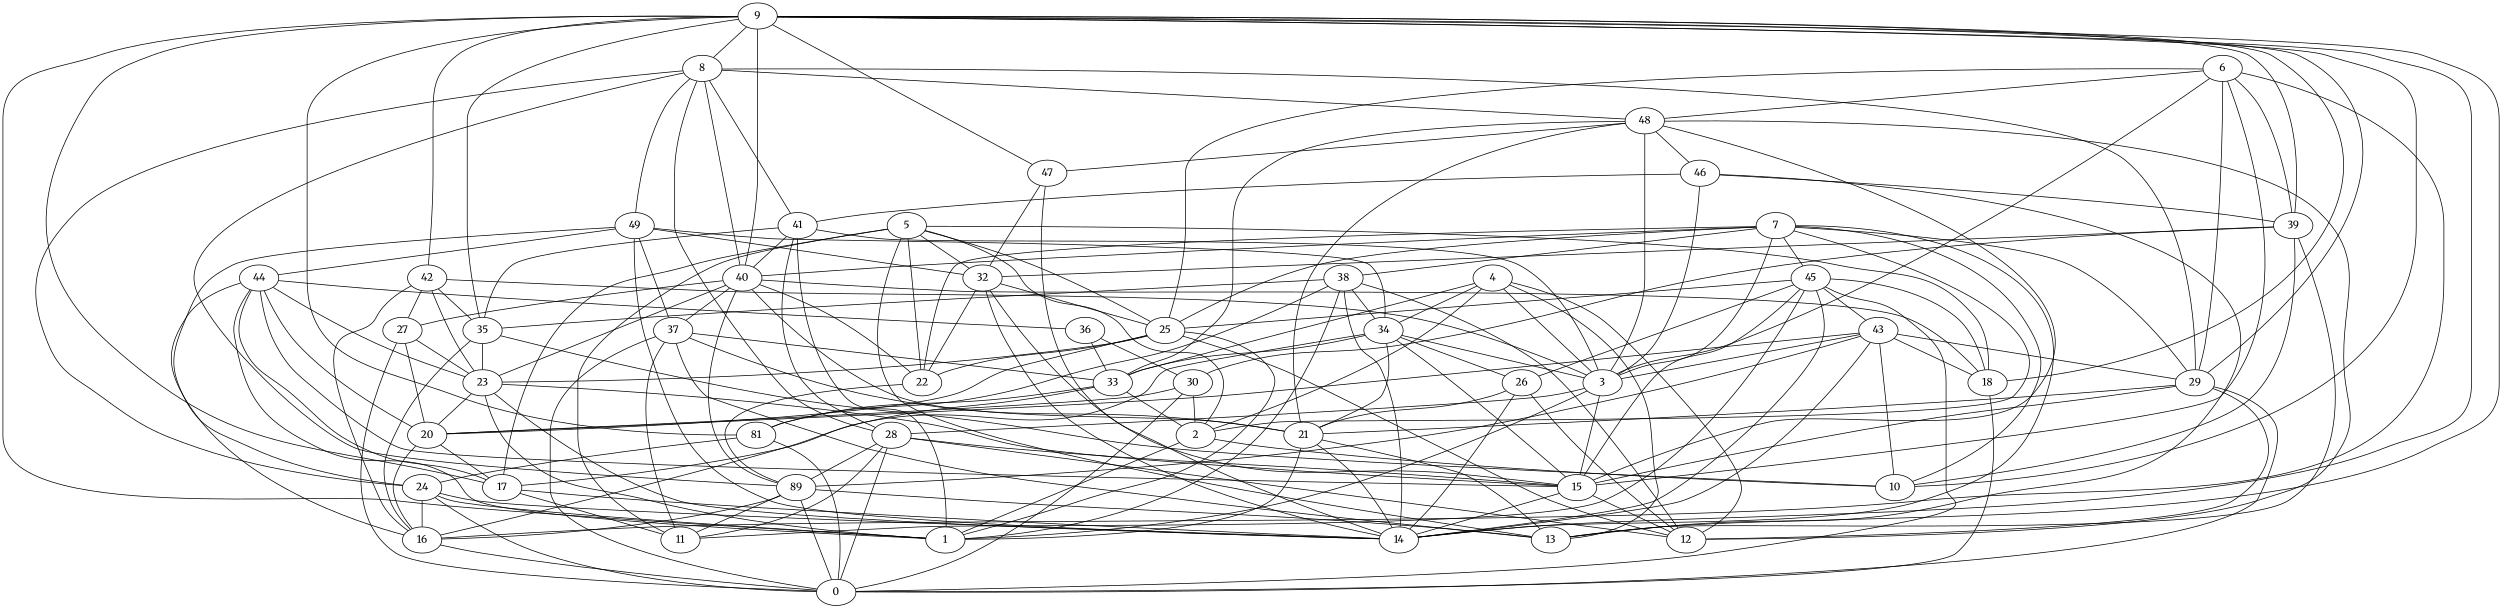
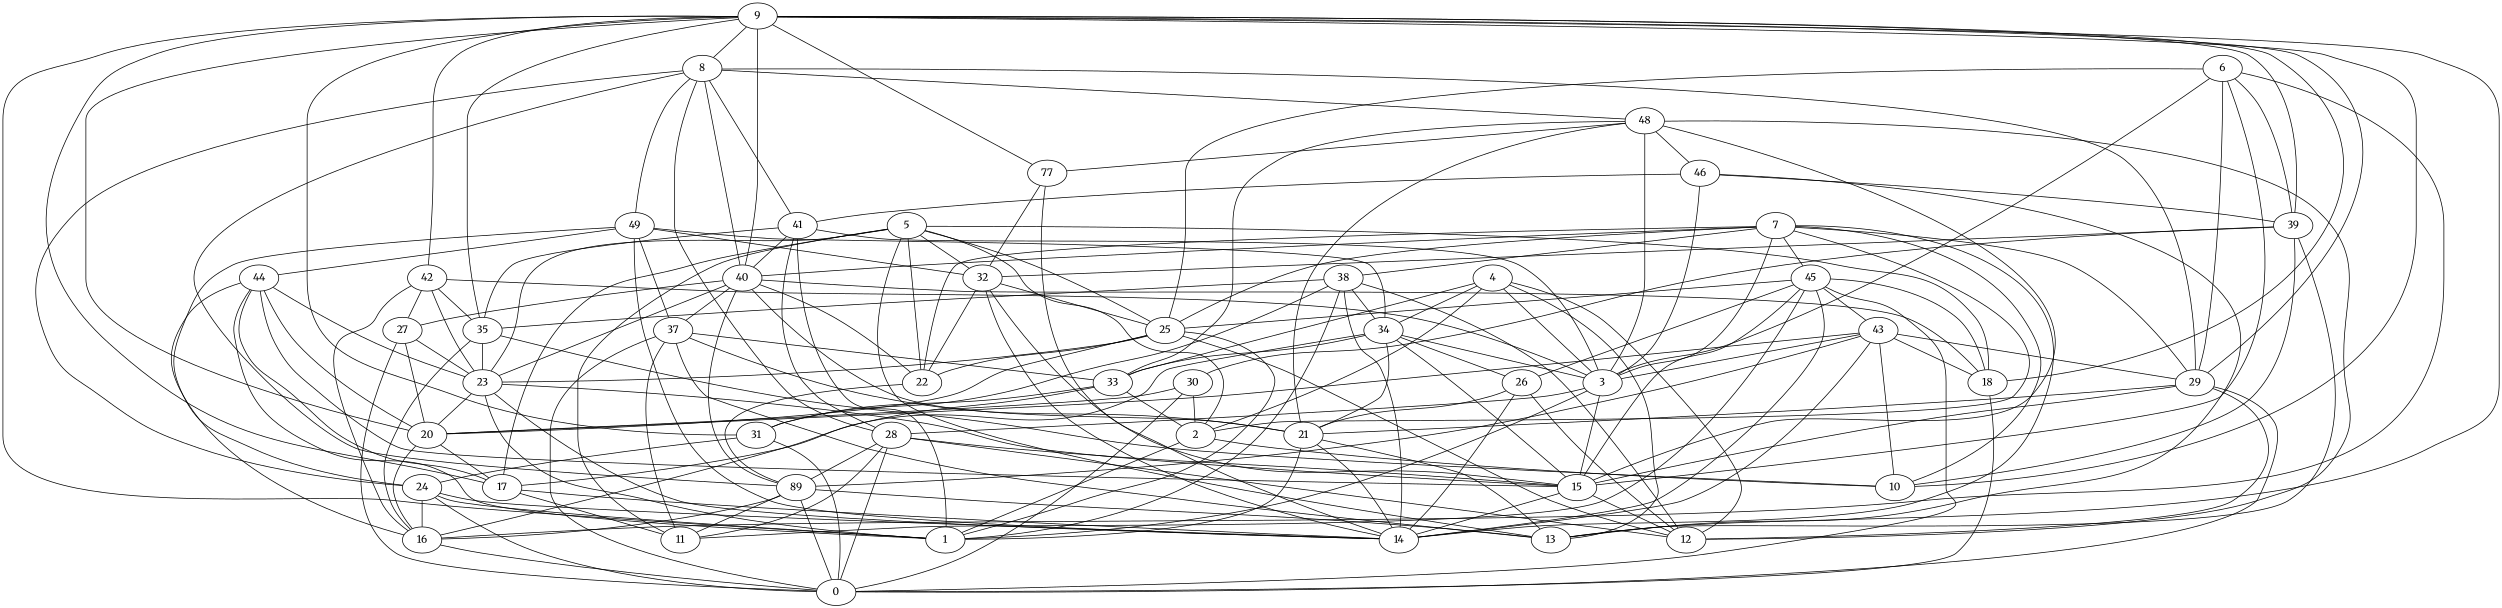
(2317, 50) -> (145, 85)
(1934, 95) -> none
(1047, 173) -> (1047, 173)
none -> (700, 240)
(1085, 330) -> none
(756, 435) -> (756, 435)
